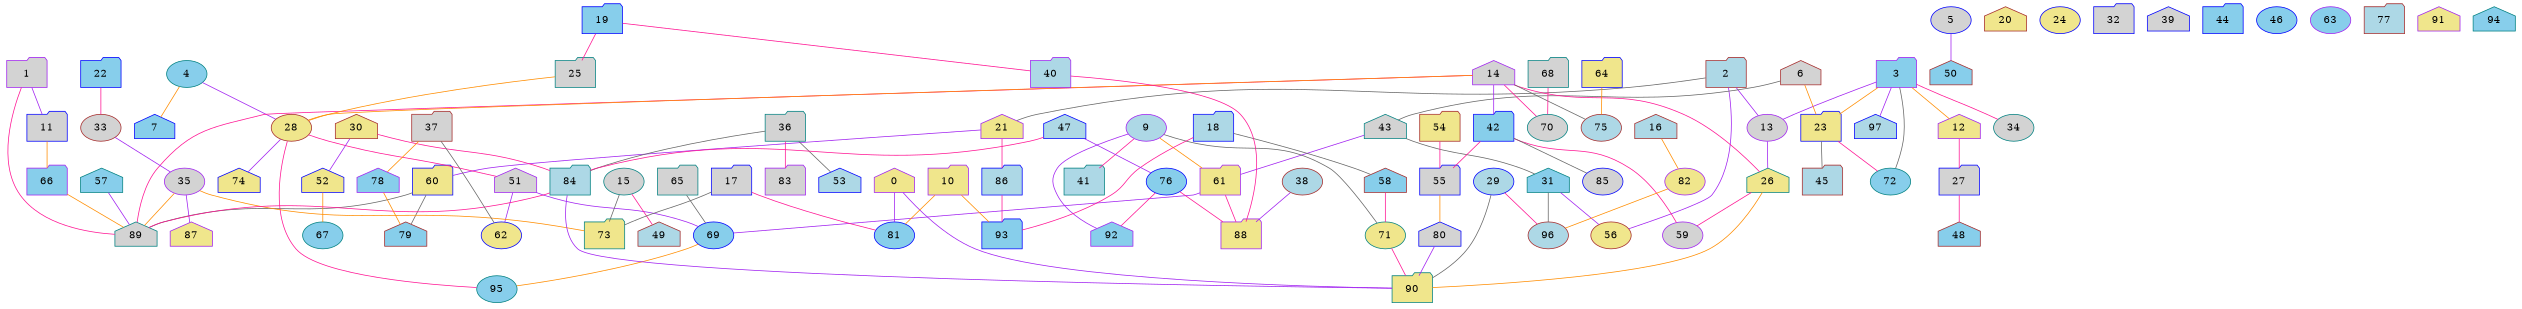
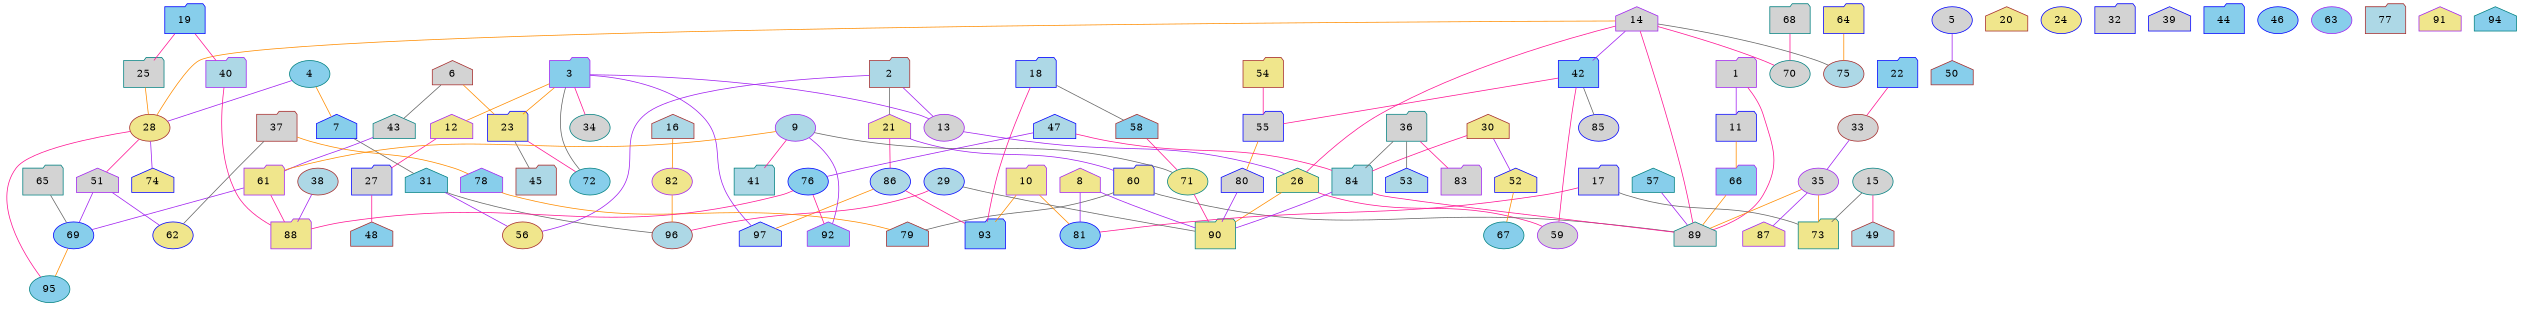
(1474, 156) -> (390, 160)
(894, 182) -> (1080, 182)
(1002, 182) -> (890, 182)
none -> (829, 207)
